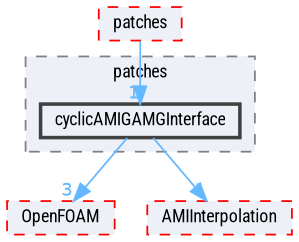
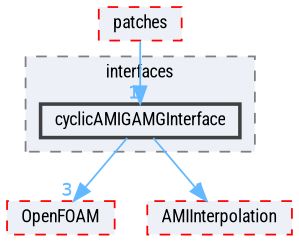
(140, 73) -> (140, 73)
